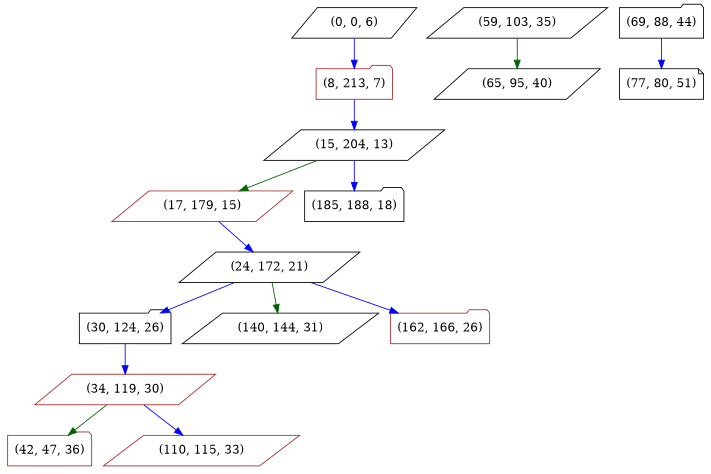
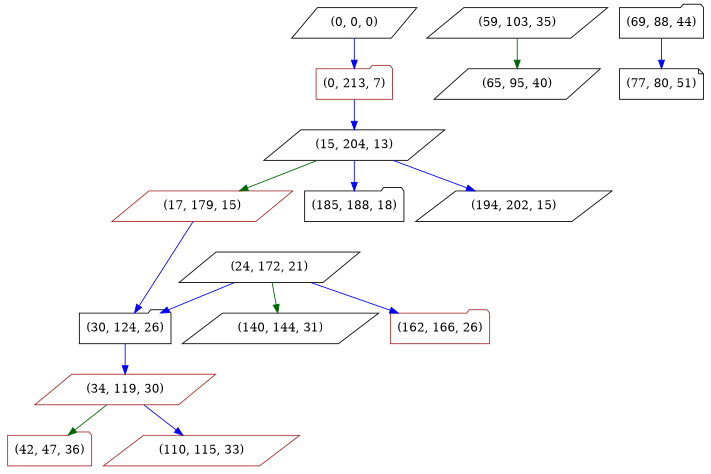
(354, 23) -> (354, 23)
(354, 84) -> (354, 84)
none -> (514, 206)
(233, 234) -> (166, 264)
